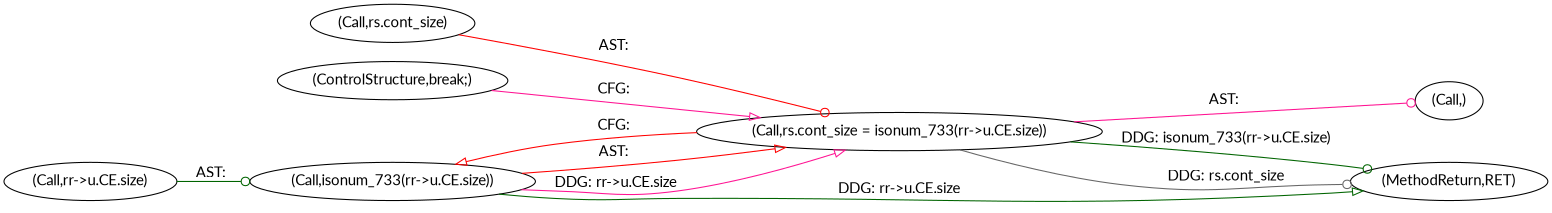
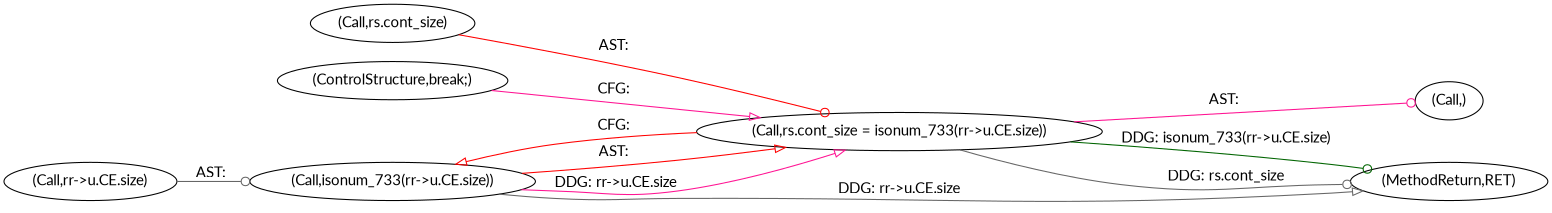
(209, 181) -> (209, 181)
(926, 200) -> (926, 200)
